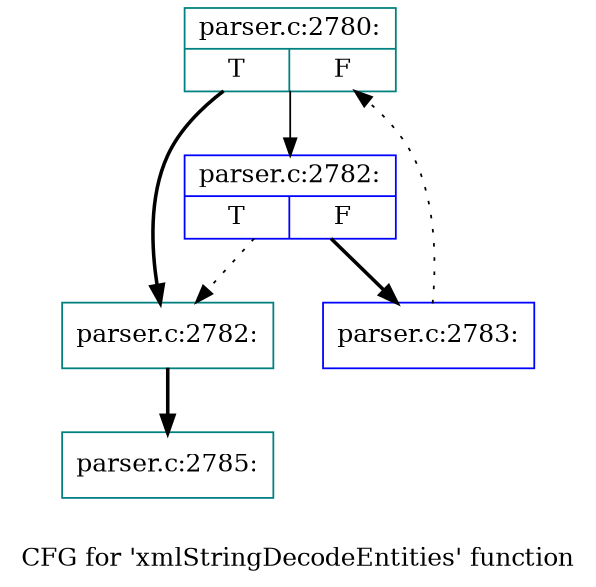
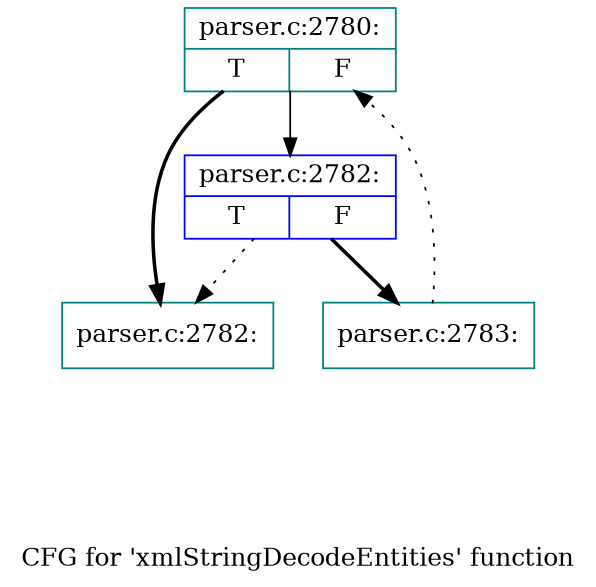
(429, 335) -> (429, 335)
(168, 465) -> none
